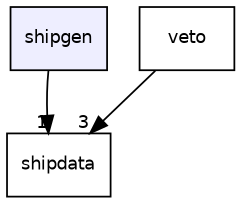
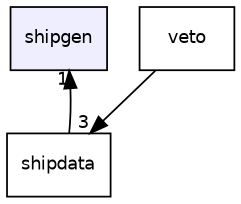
(47, 93) -> (71, 111)
